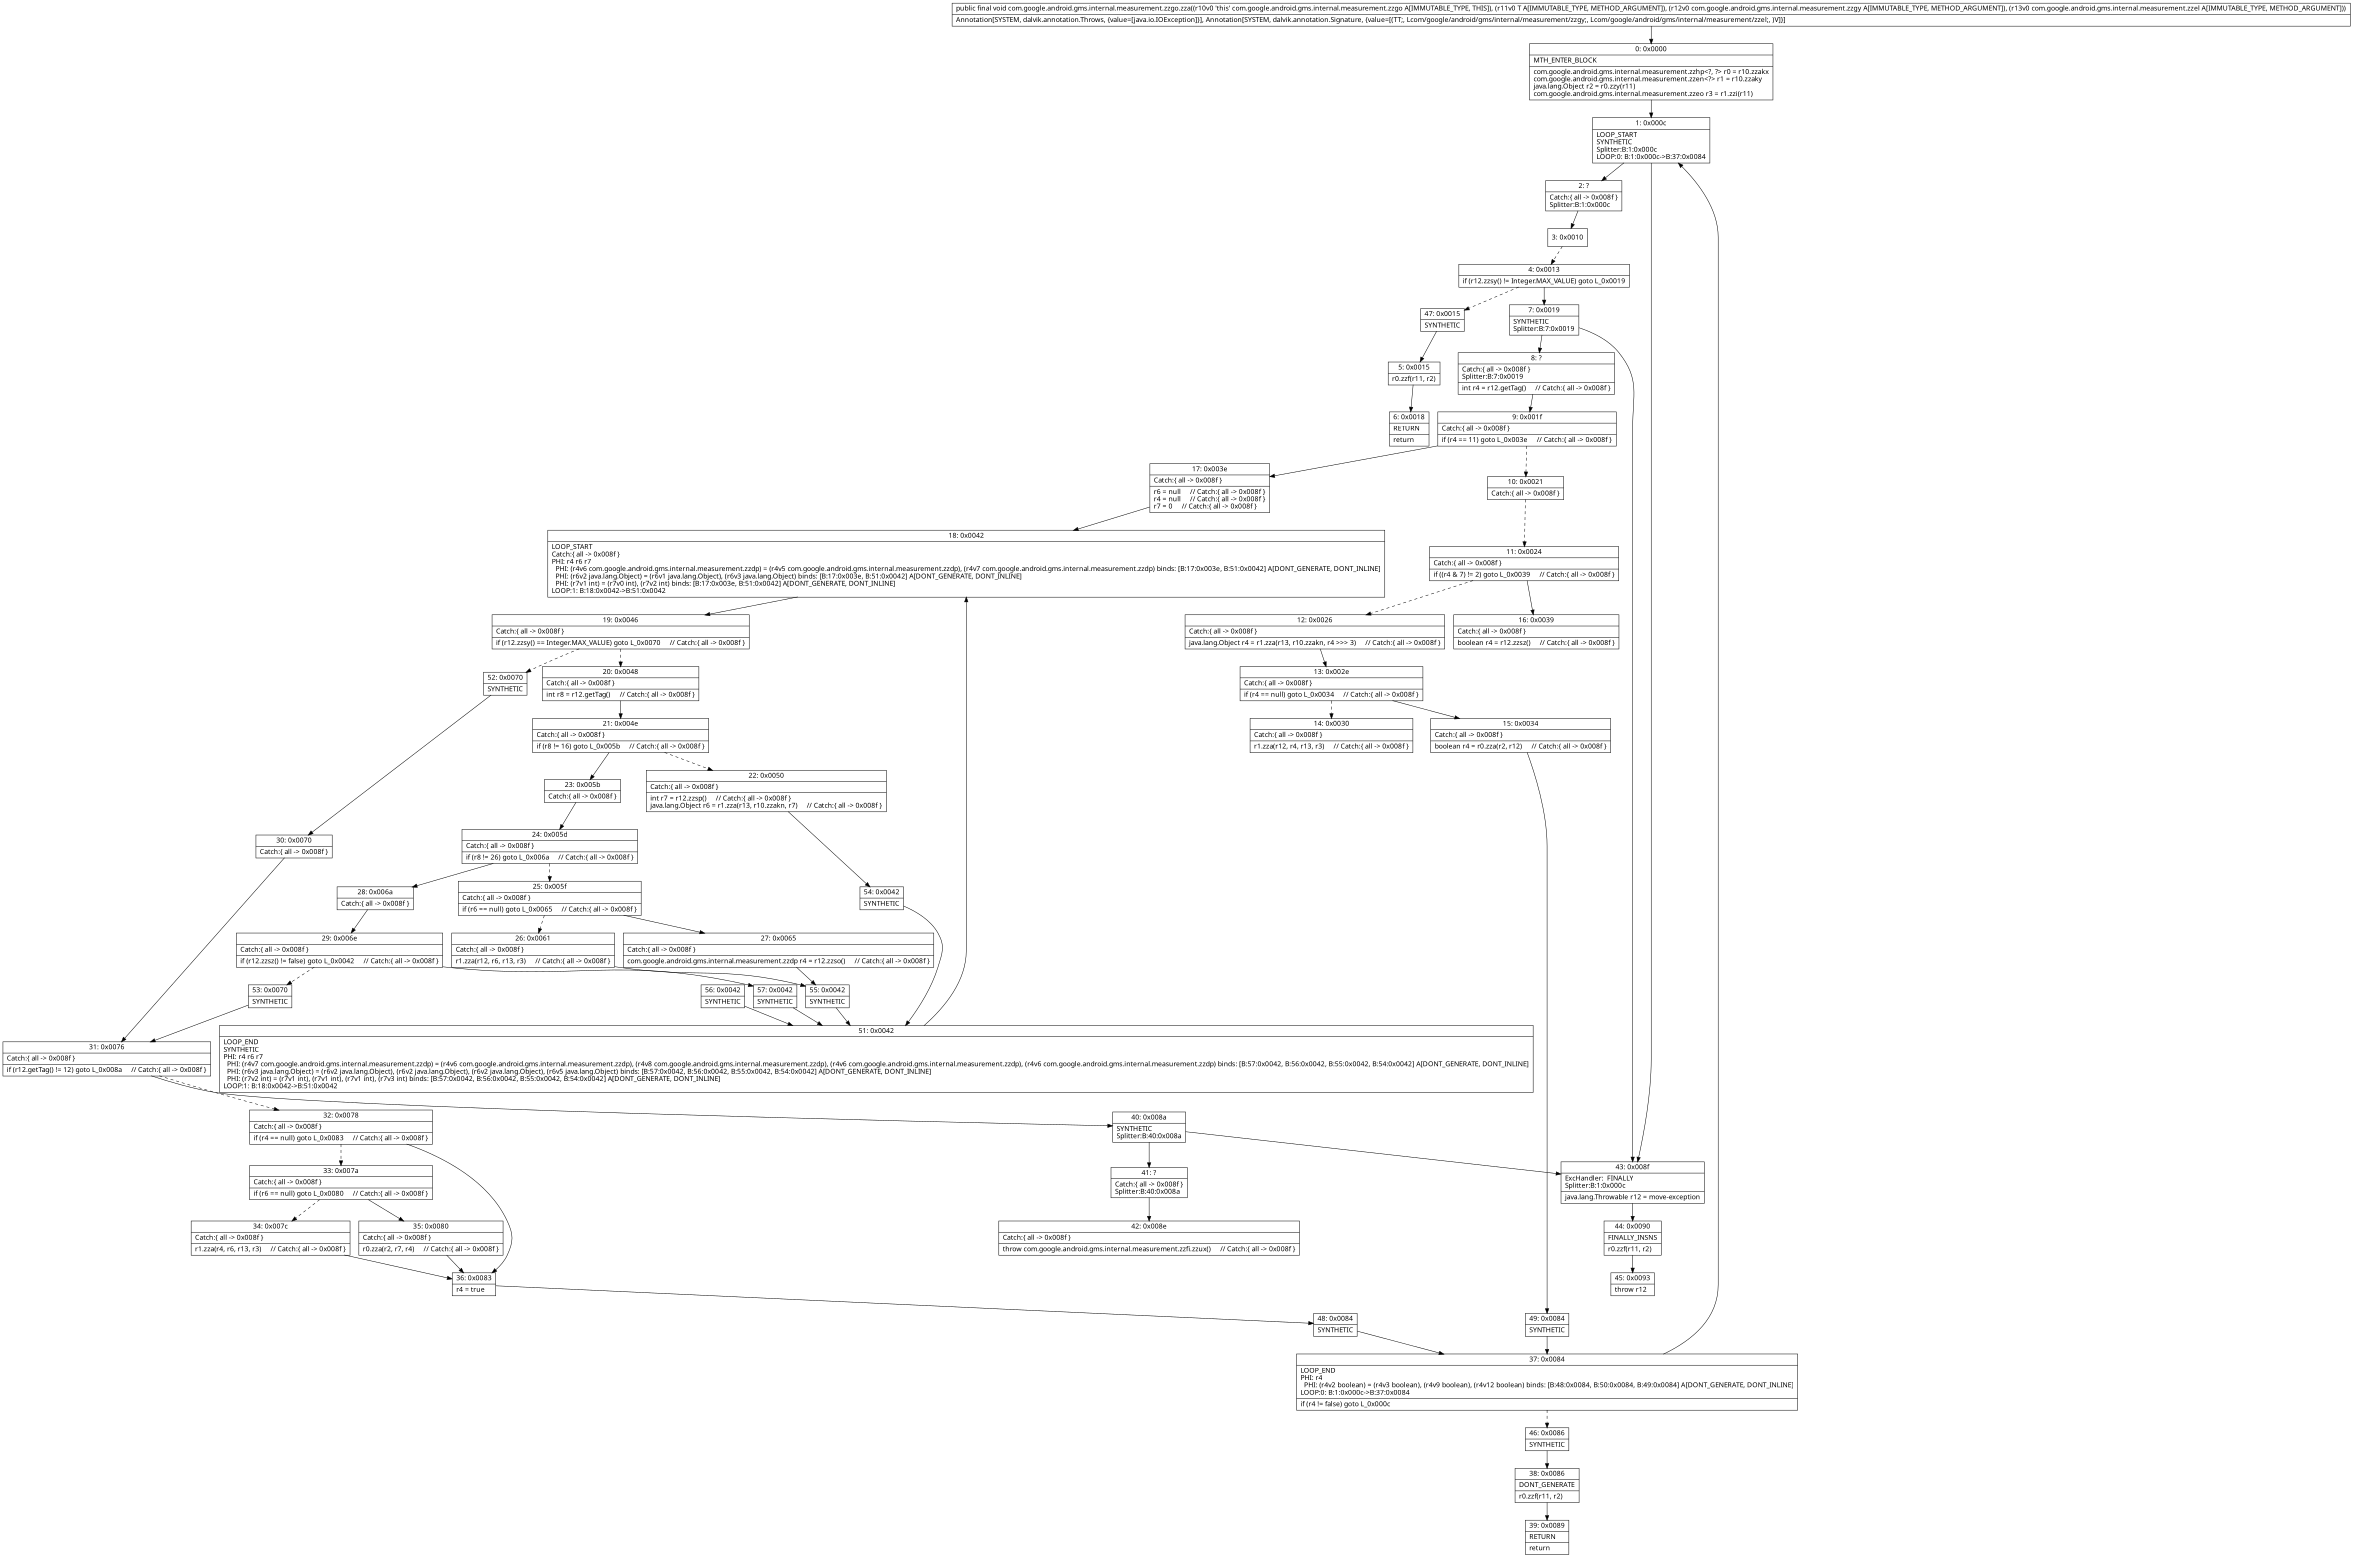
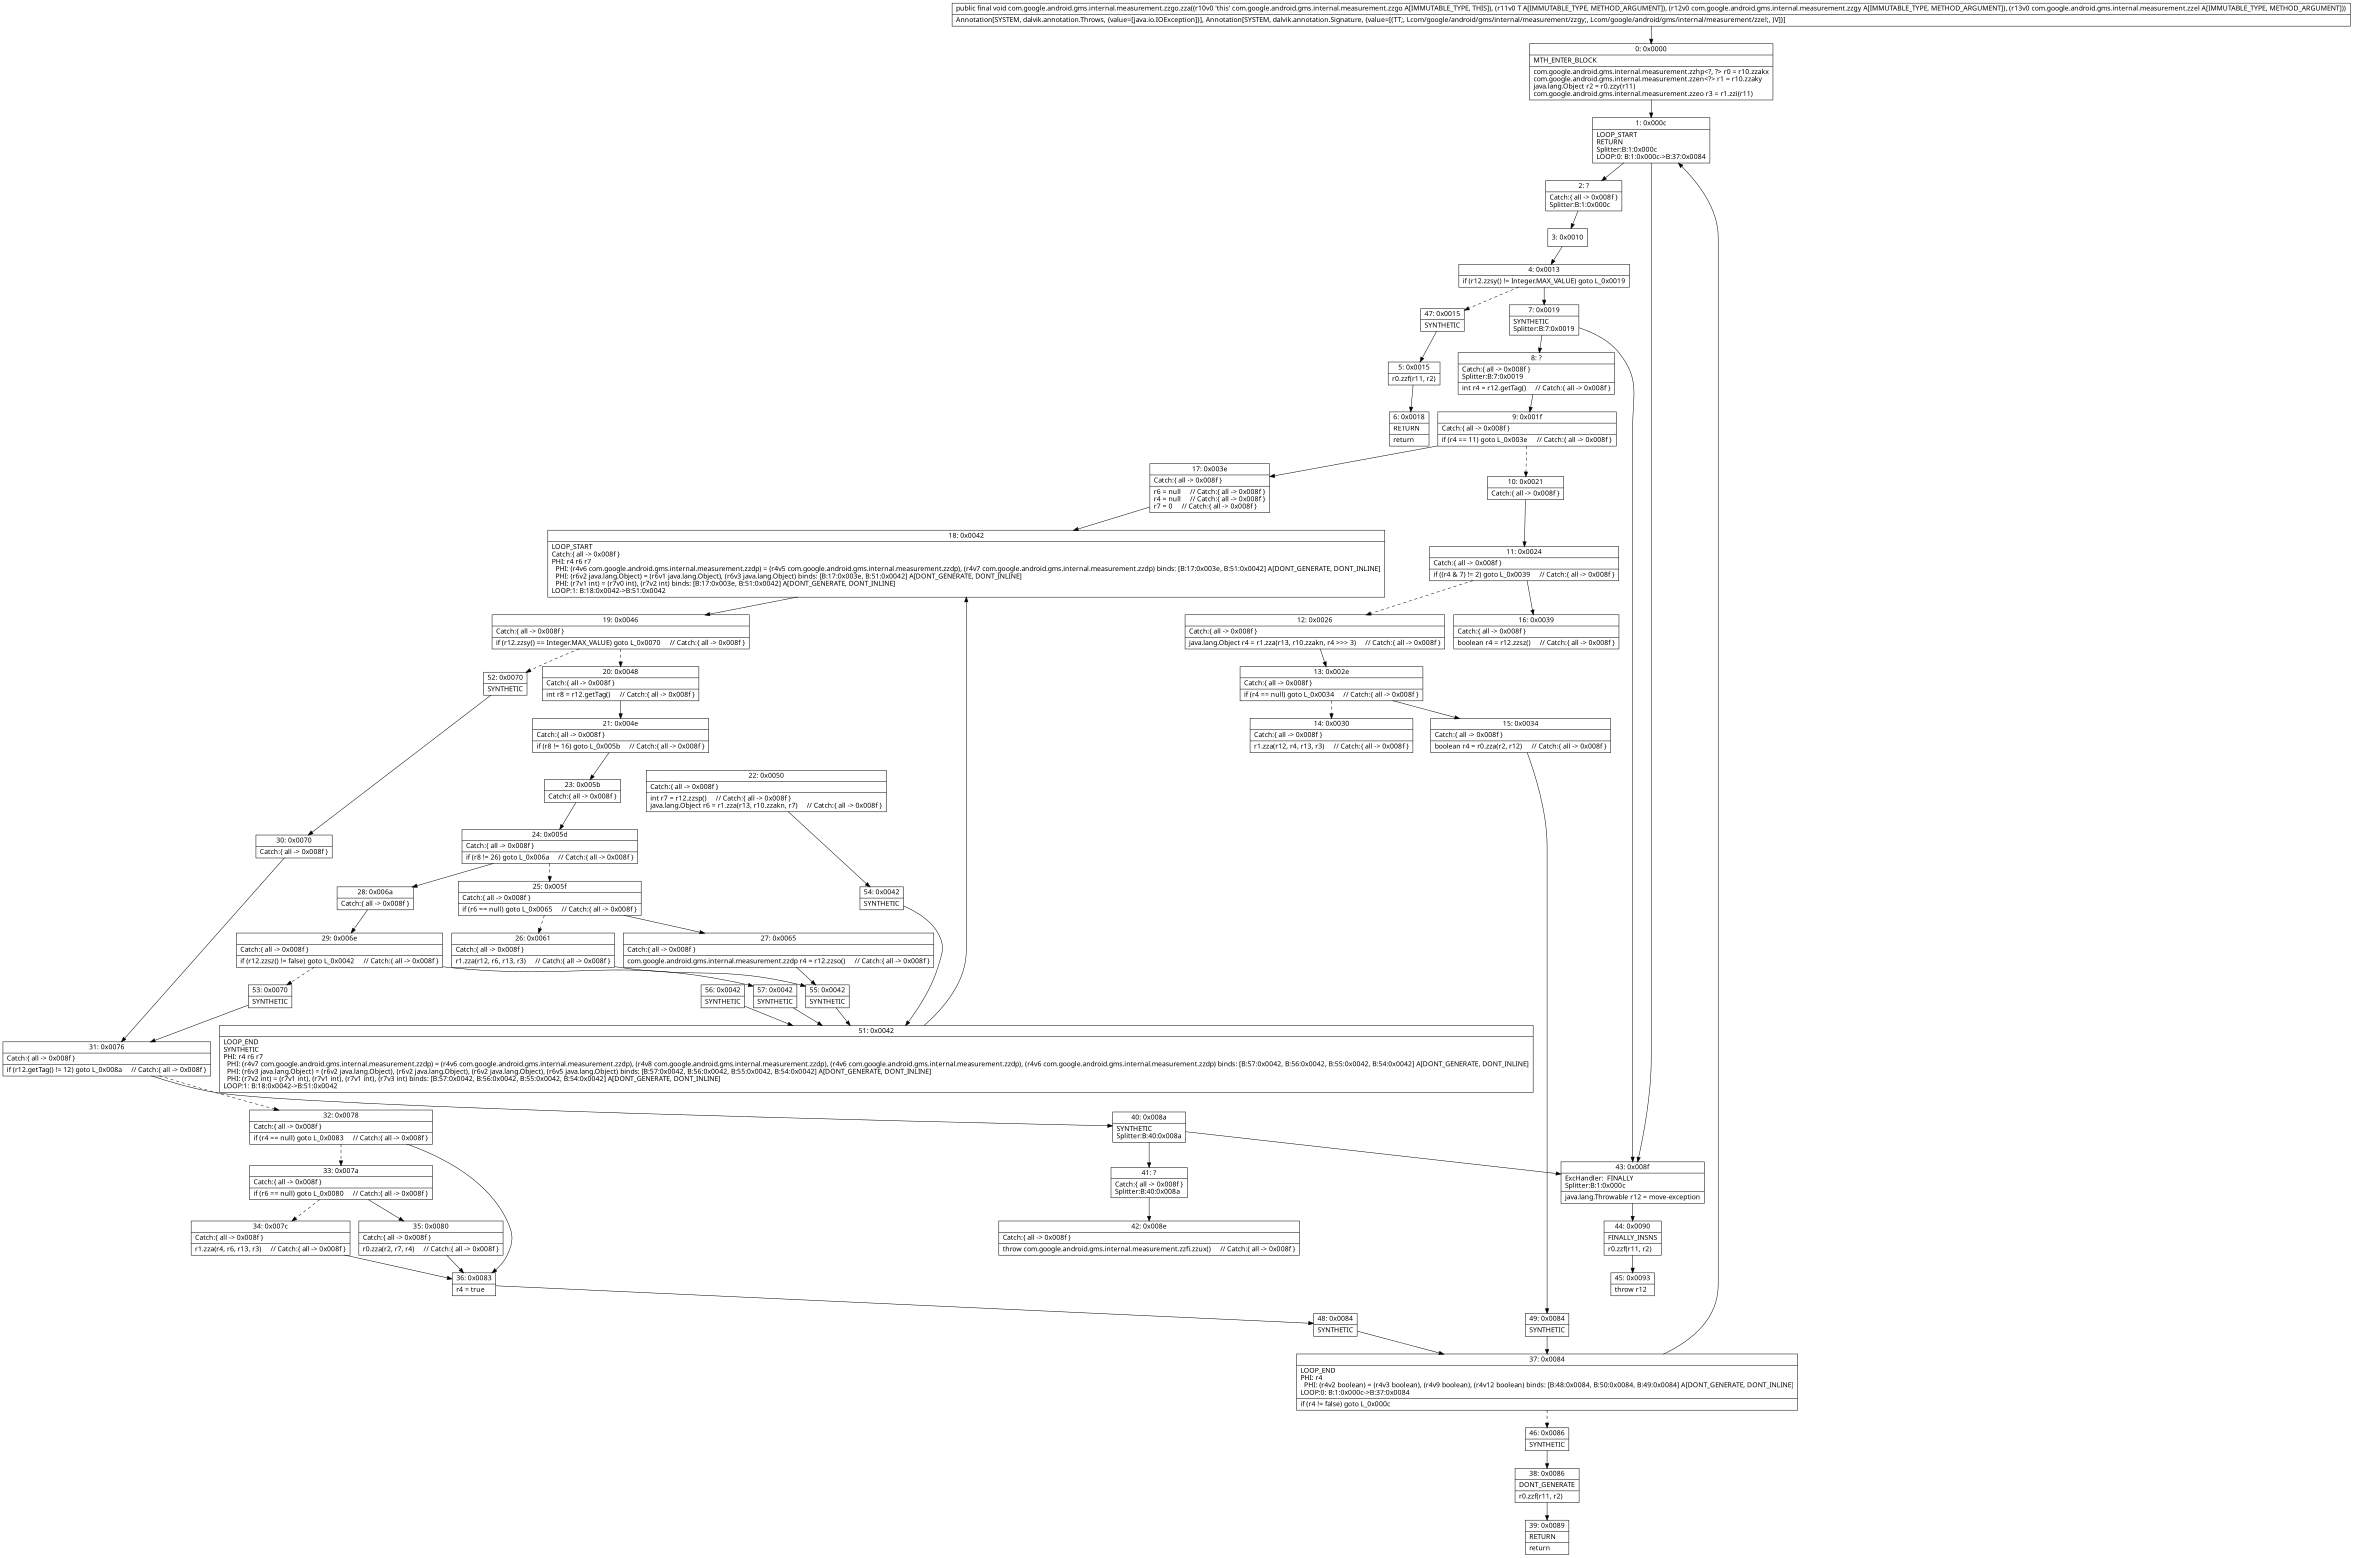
(1614, 142) -> (1610, 142)
(1558, 253) -> (1558, 253)
(1525, 521) -> (1525, 521)
(686, 761) -> none
